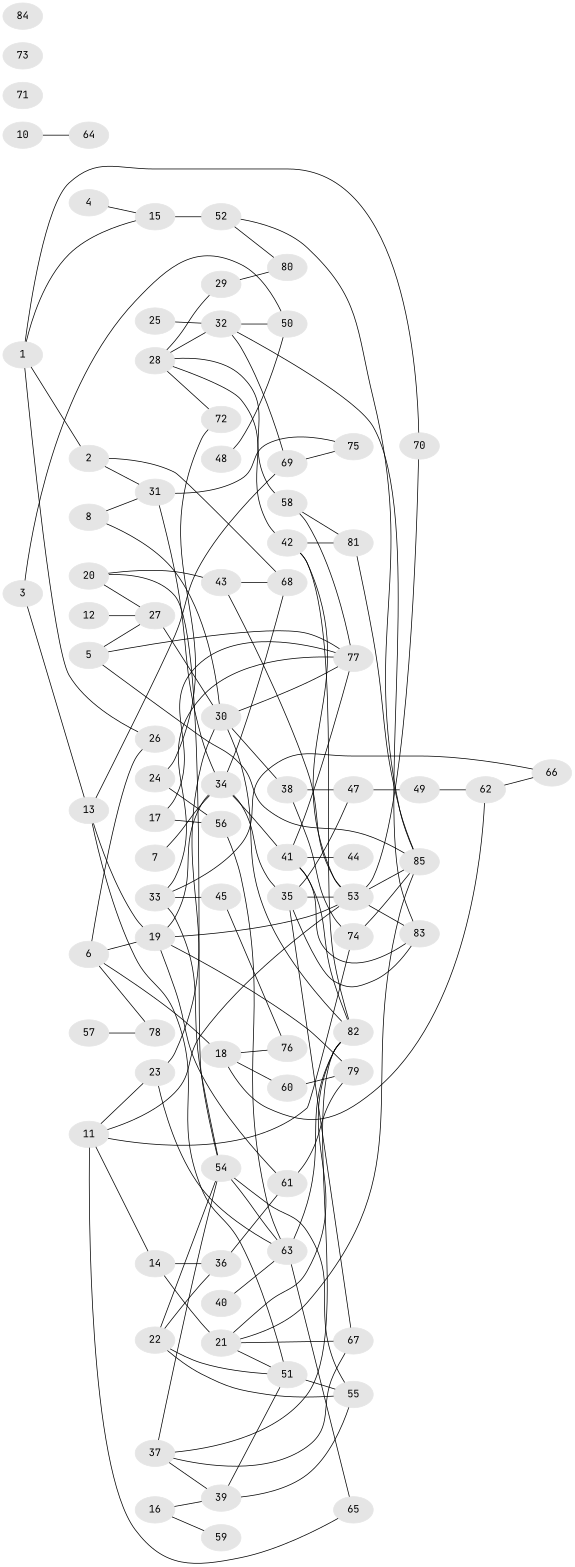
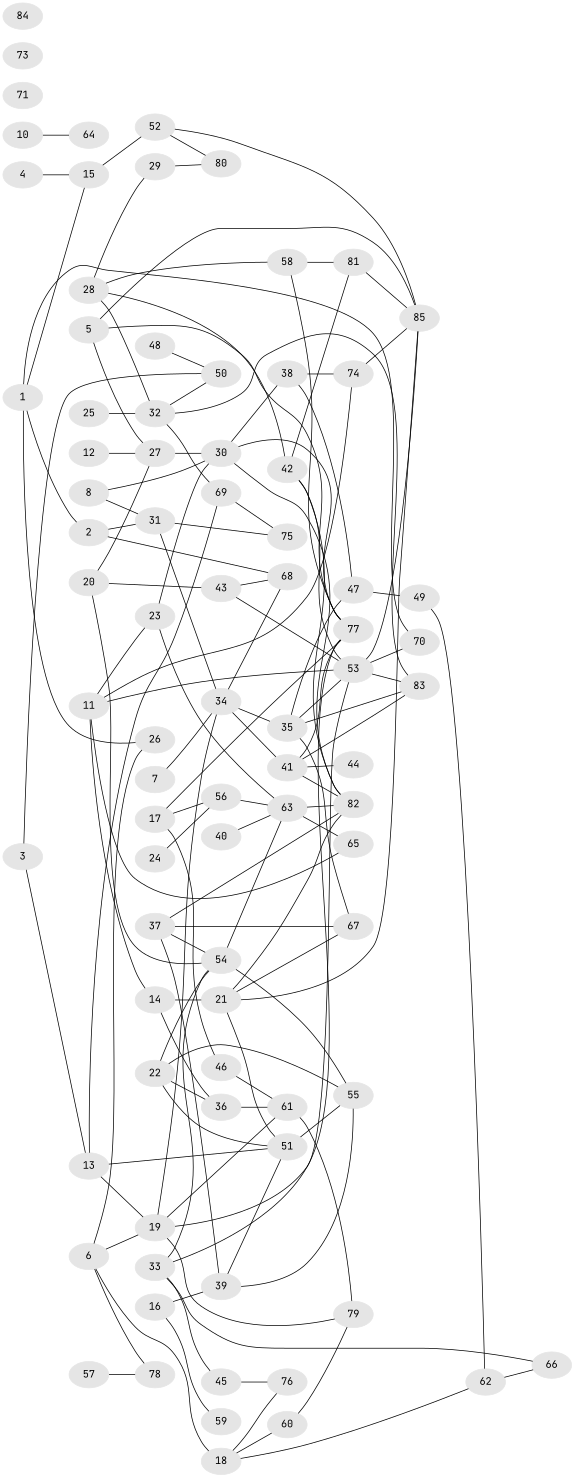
(221, 420) -> none
none -> (221, 1068)
